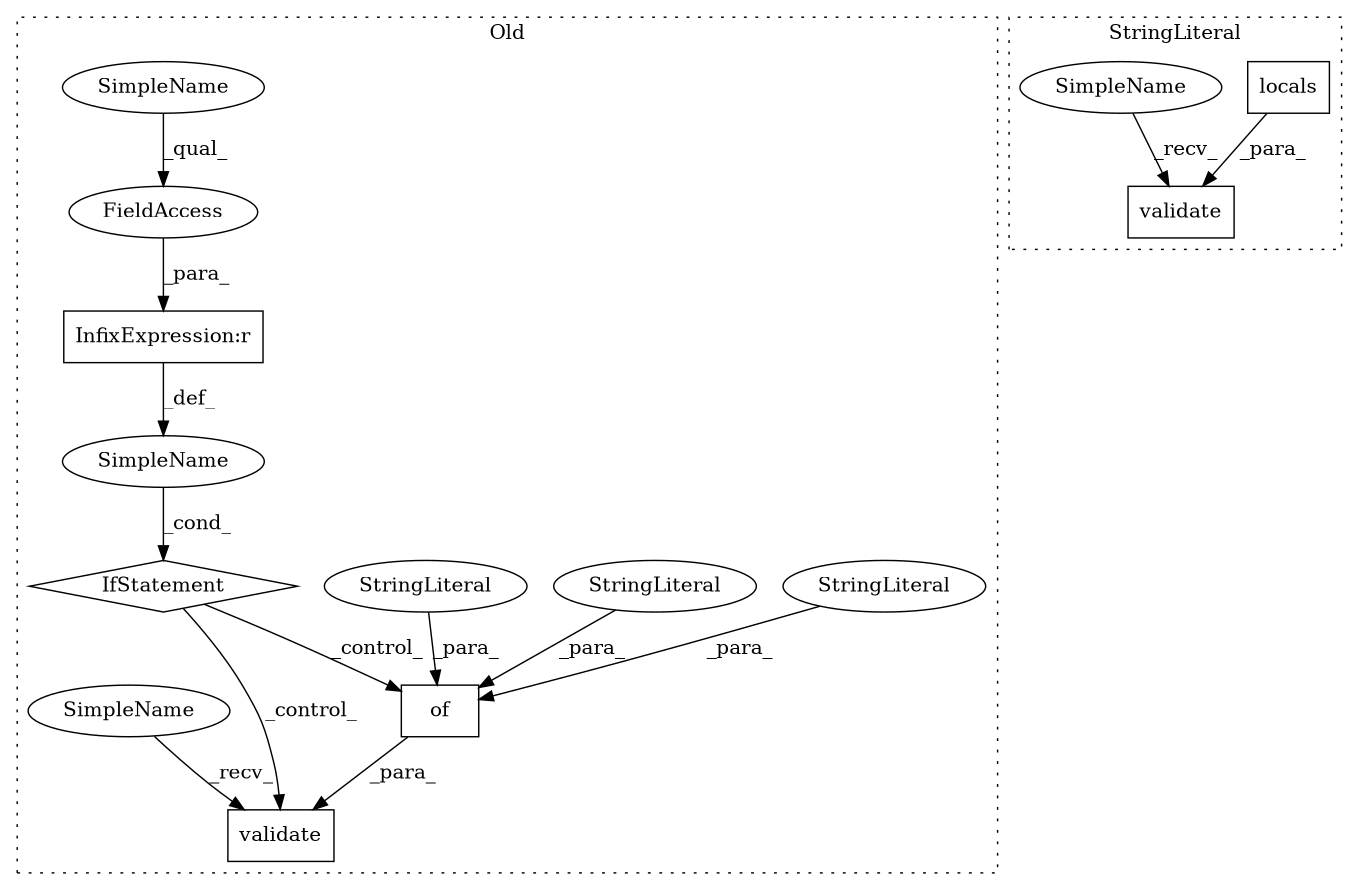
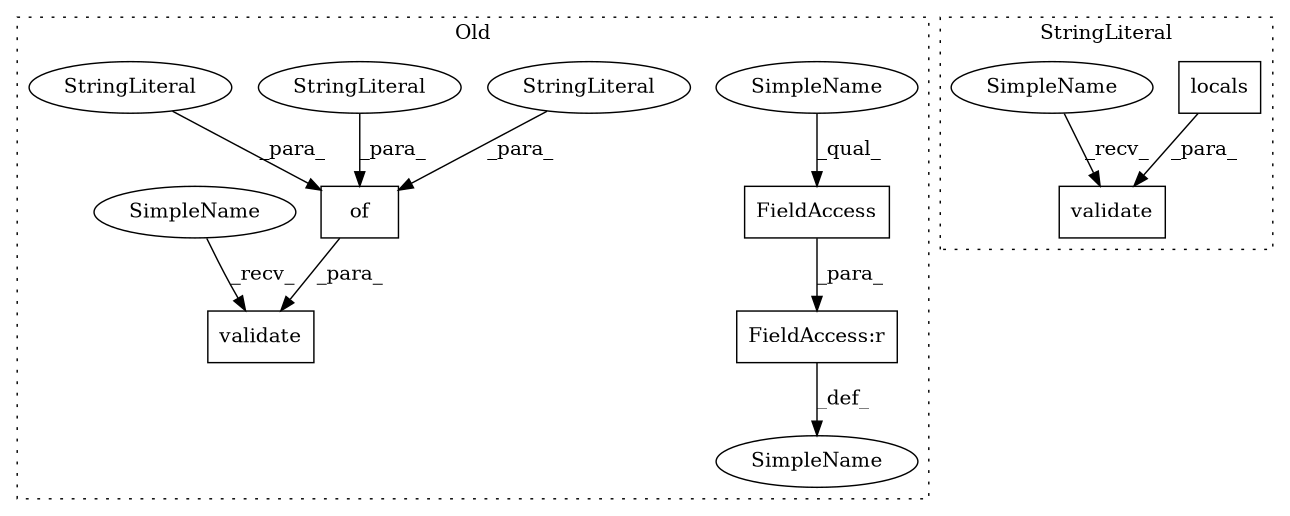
(163, 212) -> (817, 212)
(163, 337) -> (817, 337)
(163, 586) -> none
